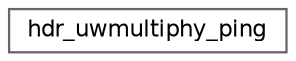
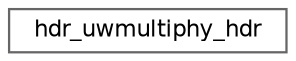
(148, 31) -> (148, 31)
